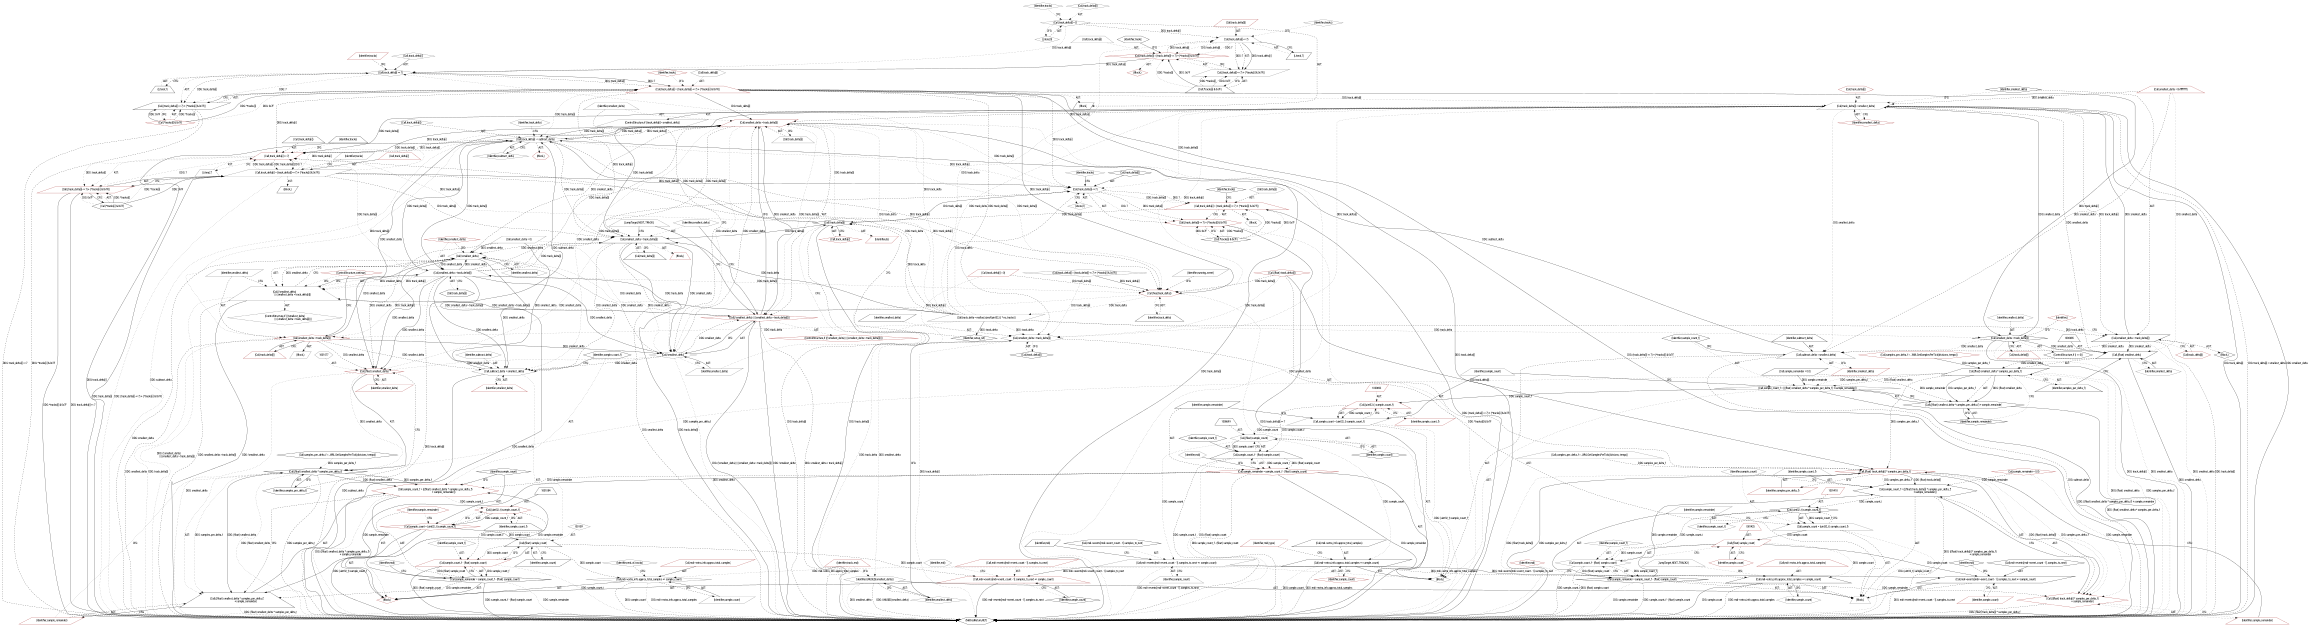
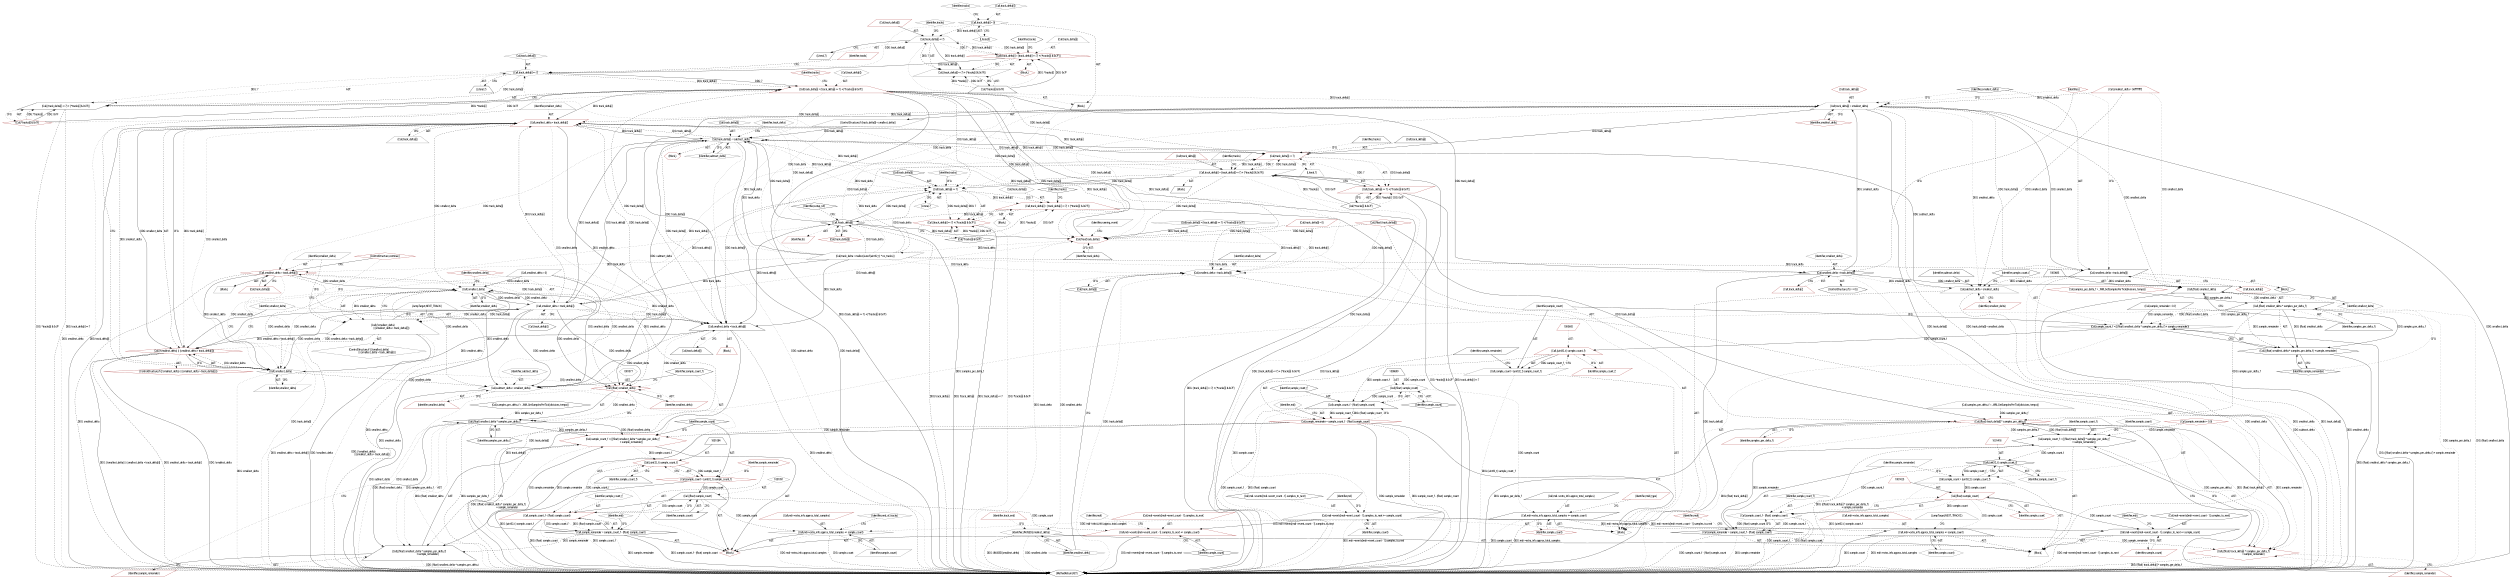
none -> (1976, 97)
none -> (962, 235)
(981, 327) -> (745, 222)
